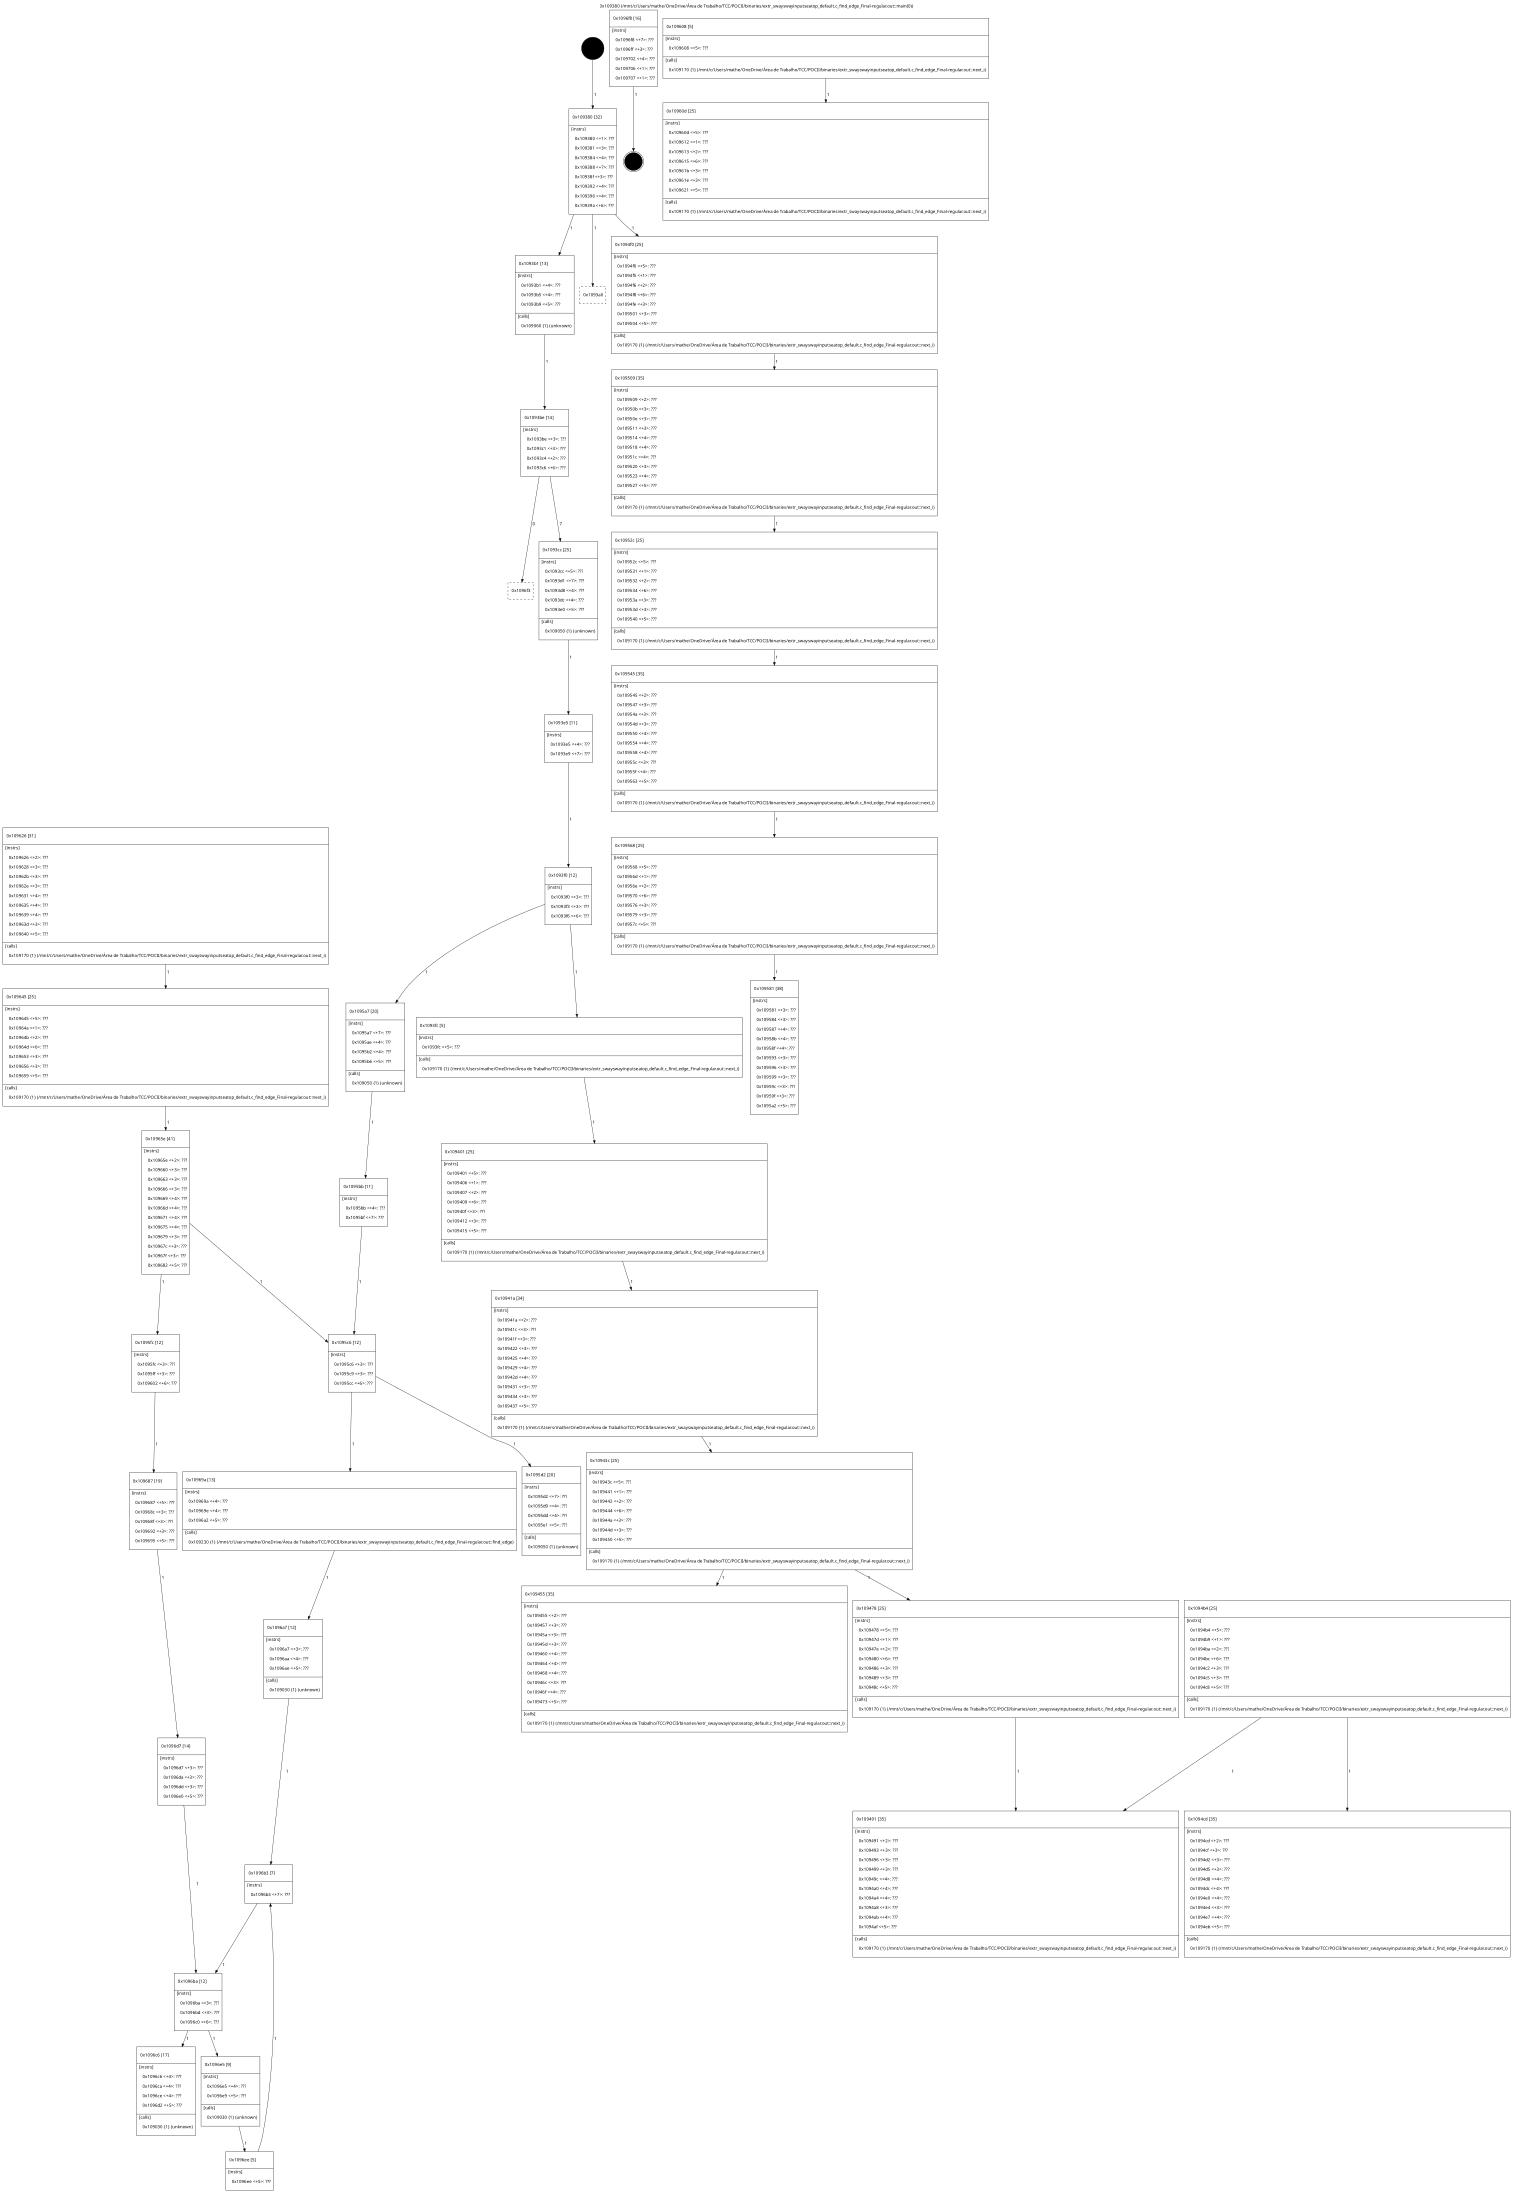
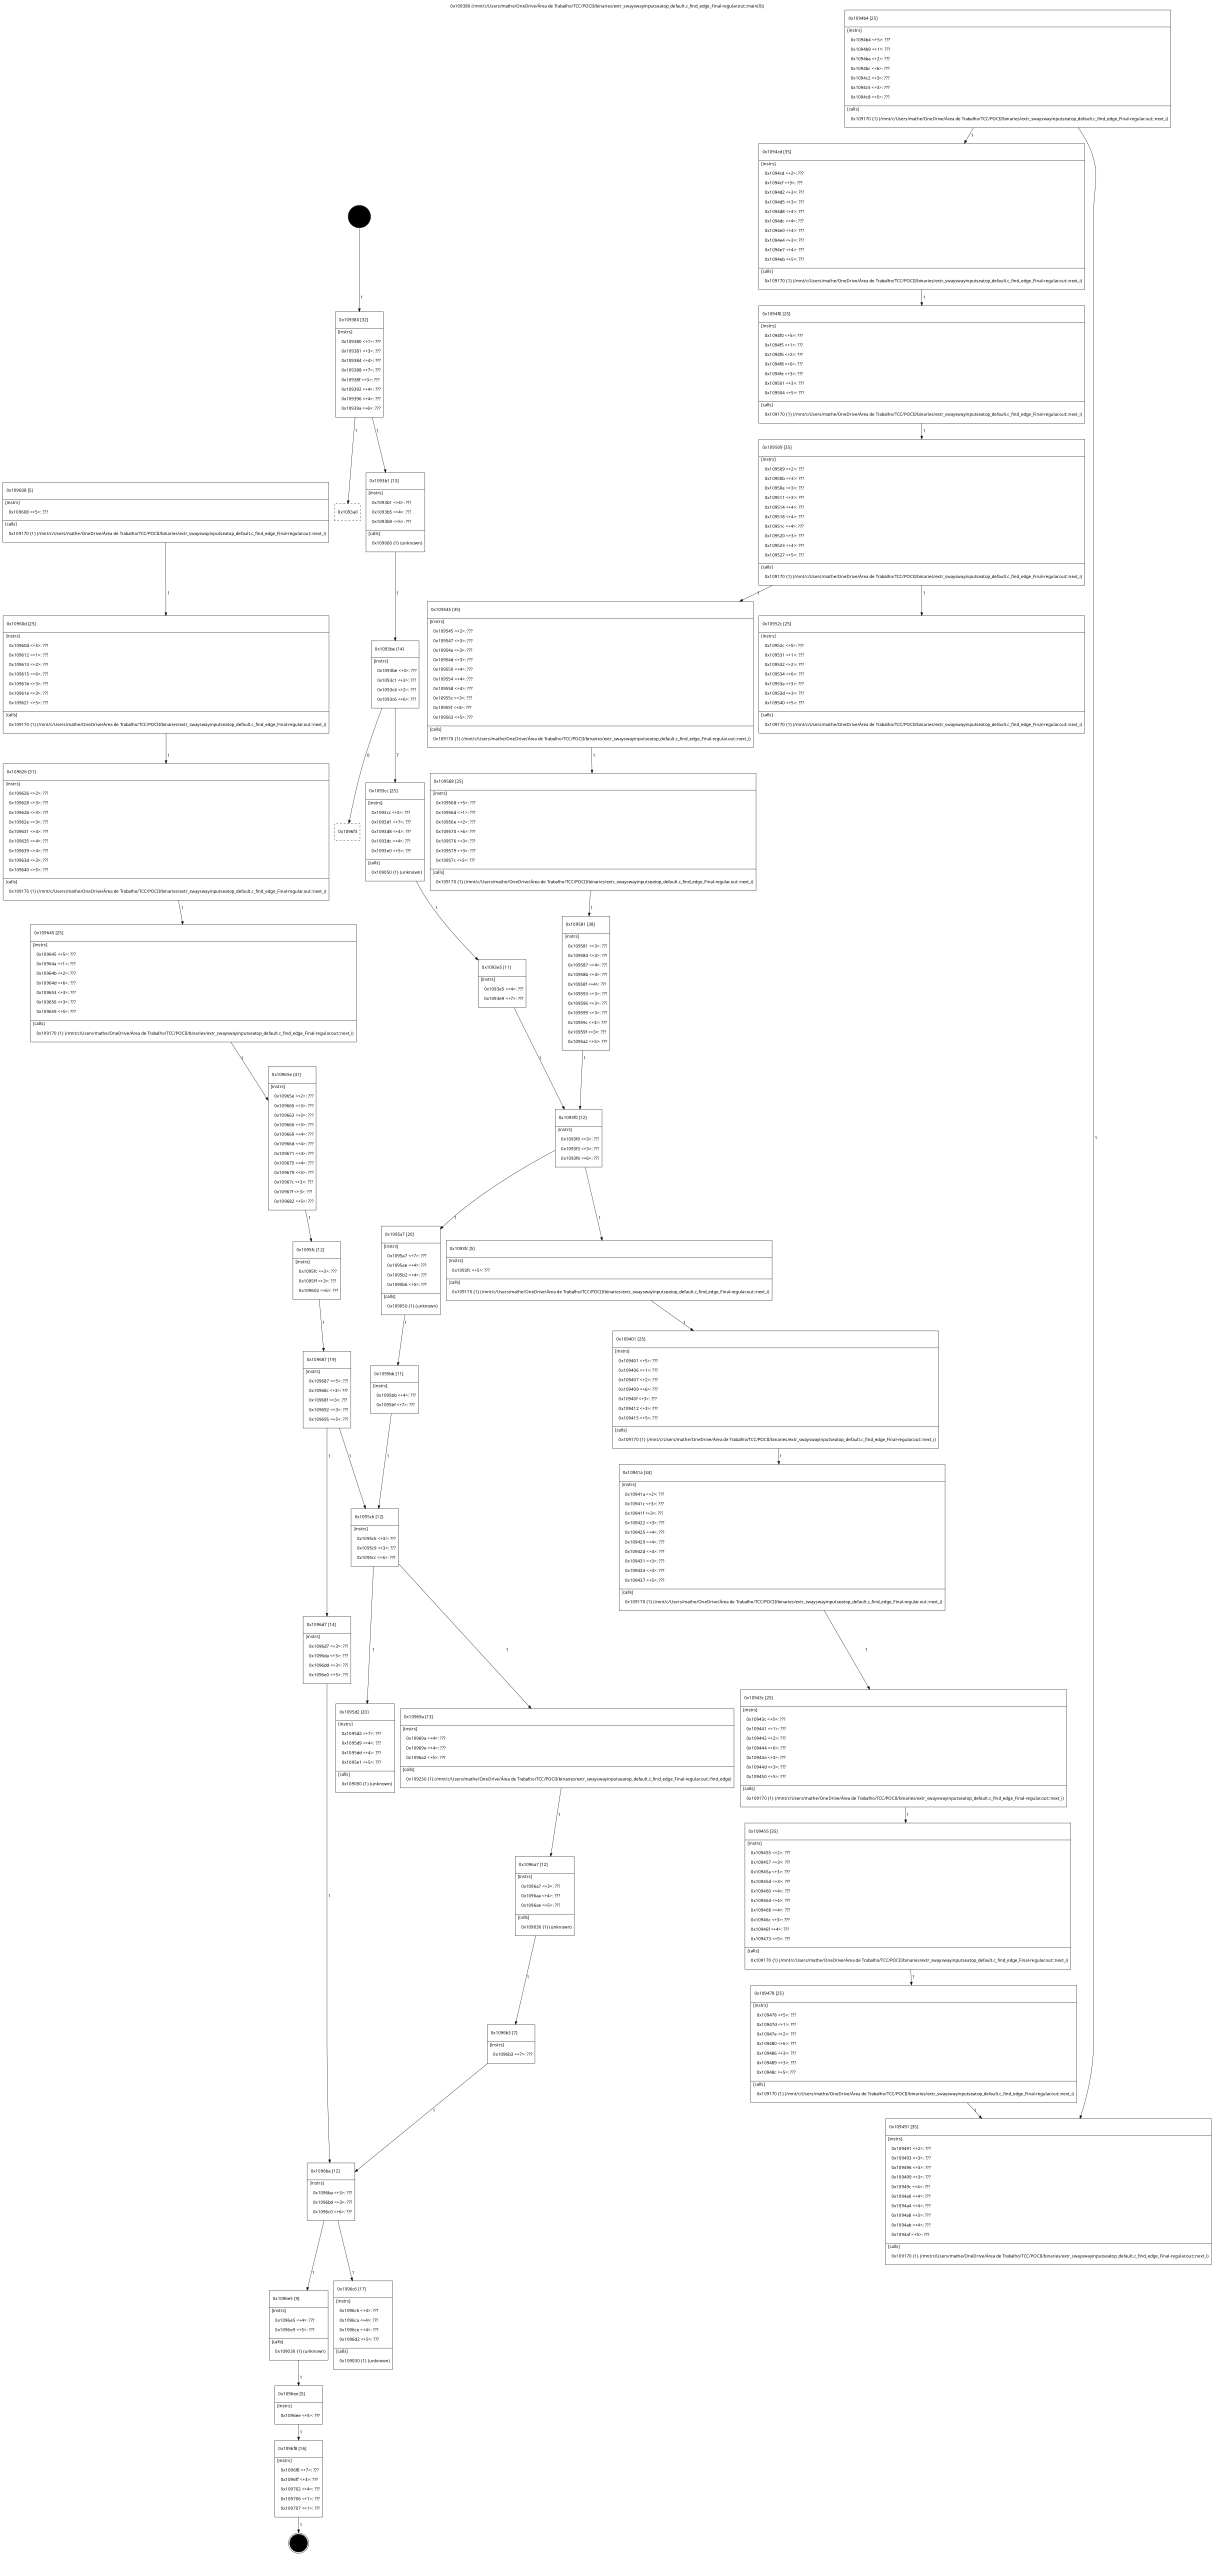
(625, 225) -> (922, 296)
(774, 656) -> (757, 593)
none -> (166, 747)
none -> (581, 1078)
(258, 1282) -> (352, 1467)
(881, 1584) -> (911, 1976)
(273, 2030) -> (299, 2431)
